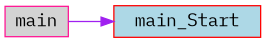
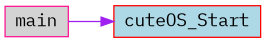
(187, 22) -> (187, 22)
